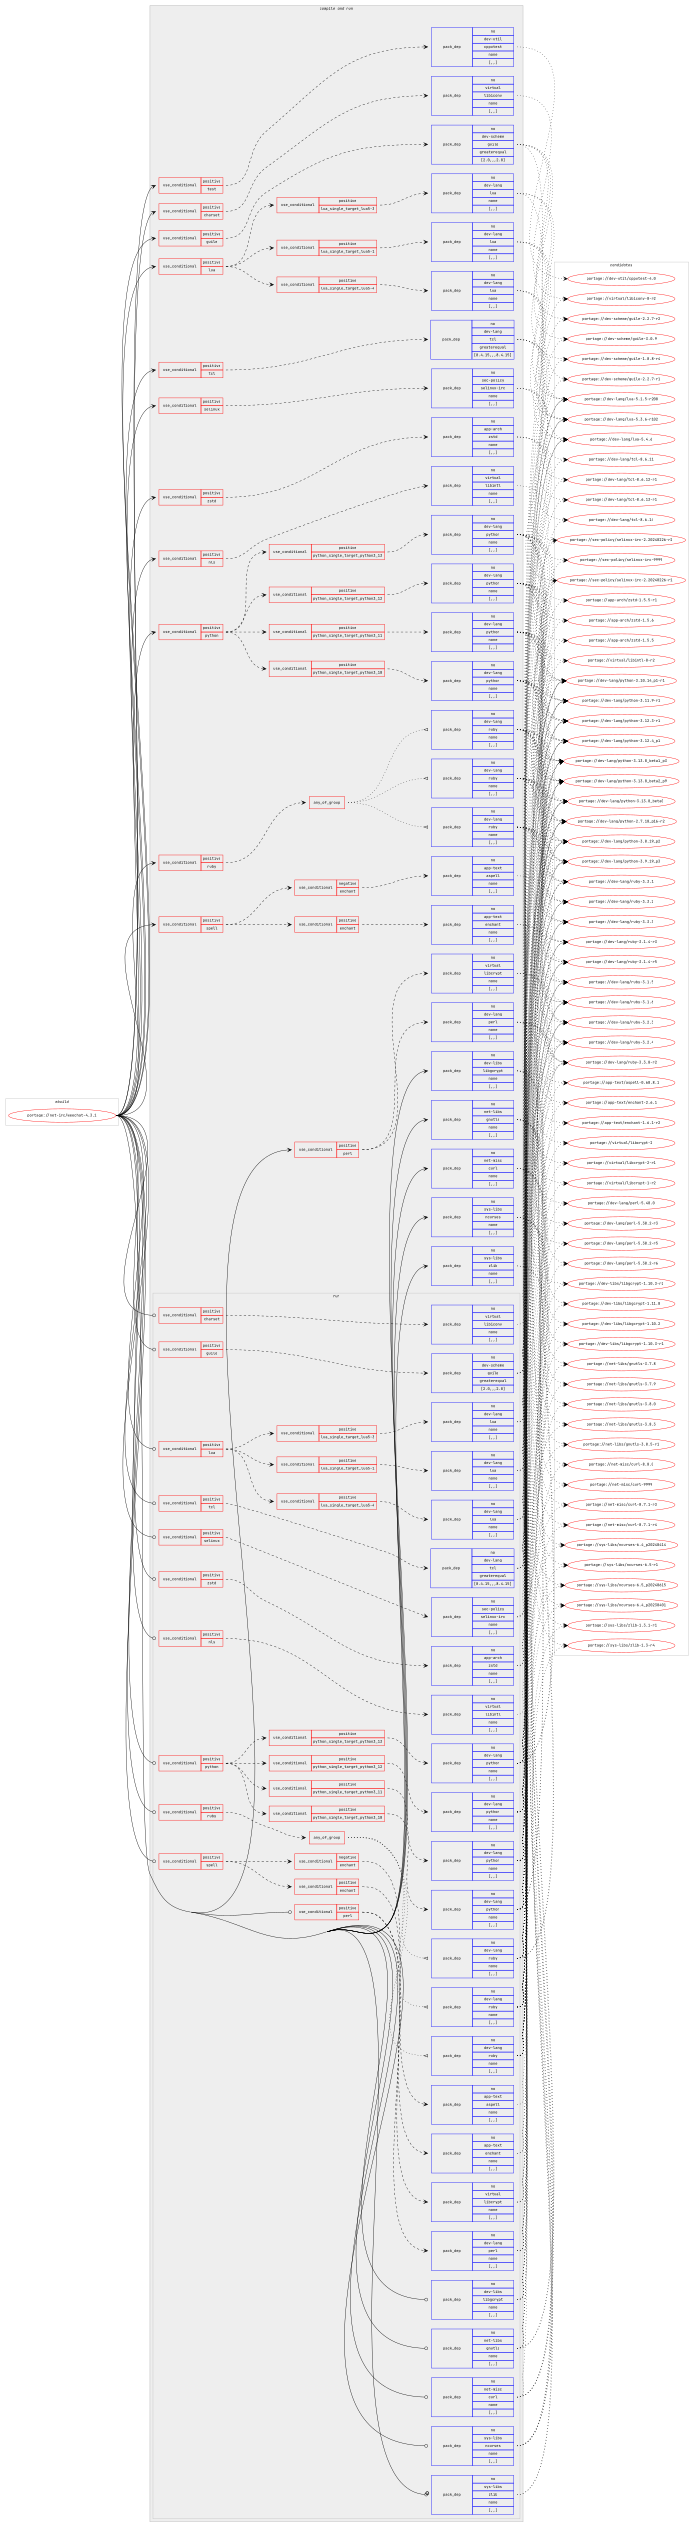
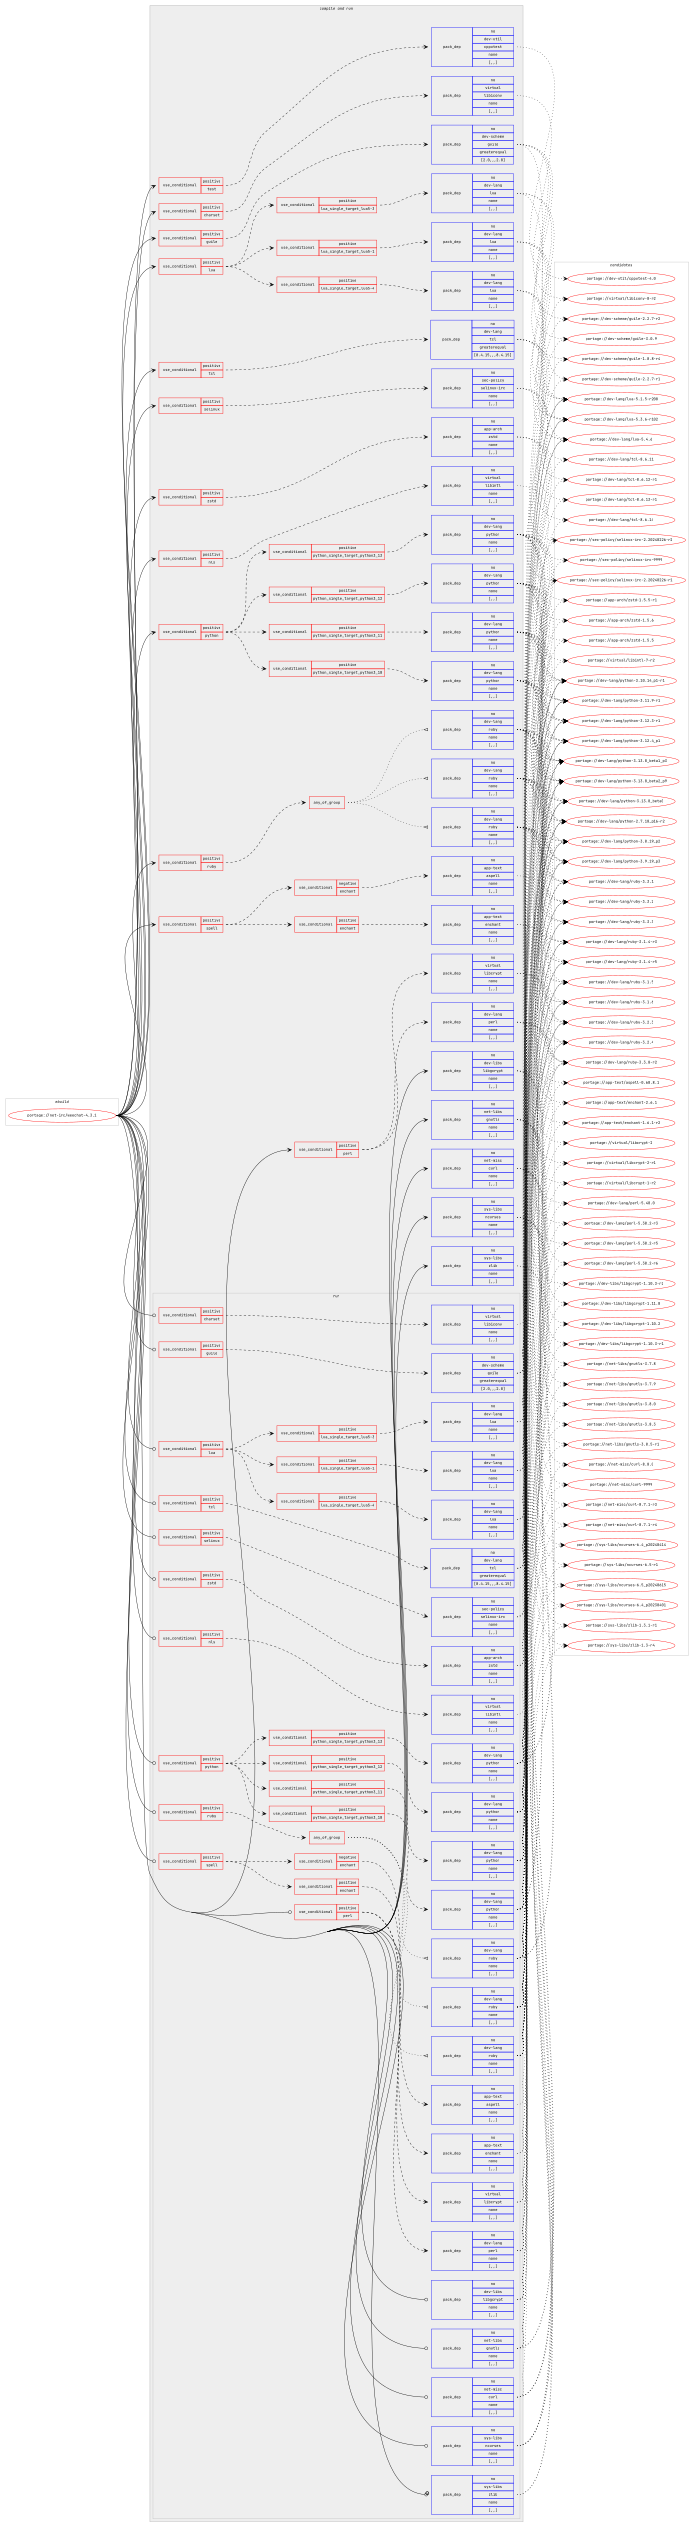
(621, 661) -> (621, 661)
